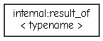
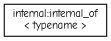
(52, 20) -> (55, 20)
